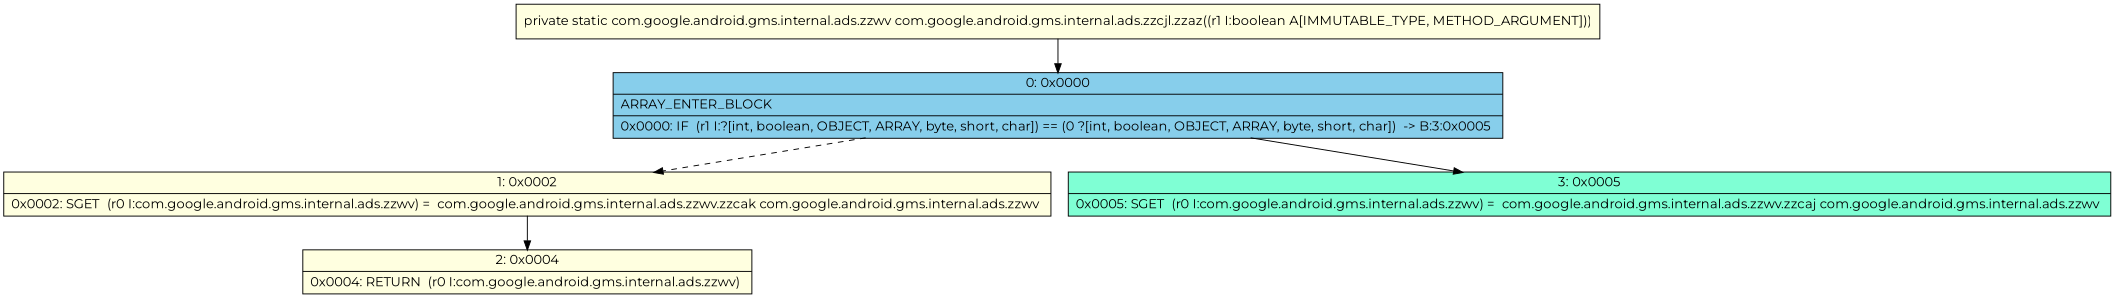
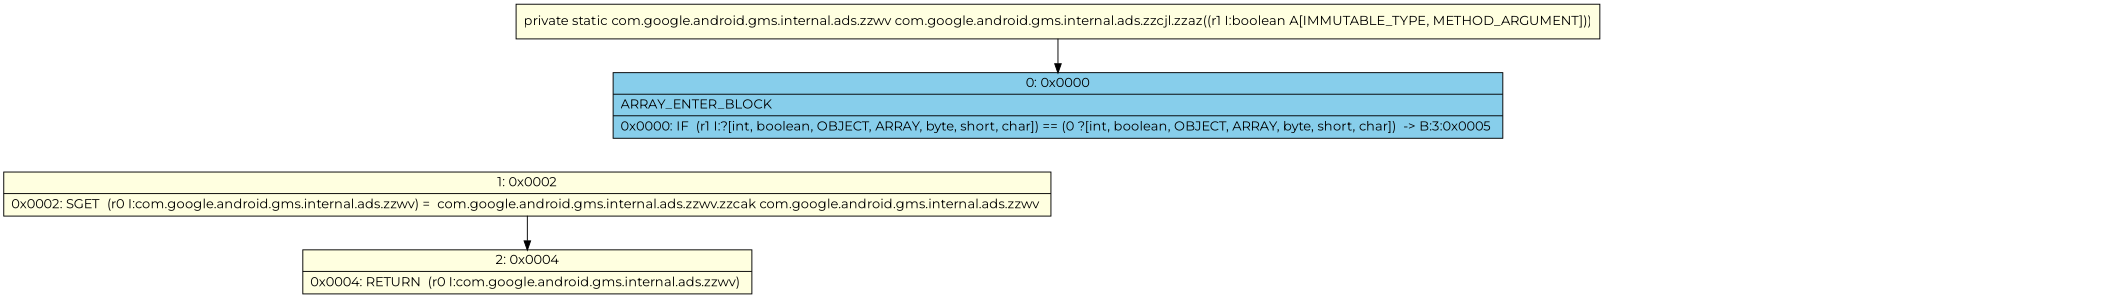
(764, 154) -> none
(1590, 194) -> none
